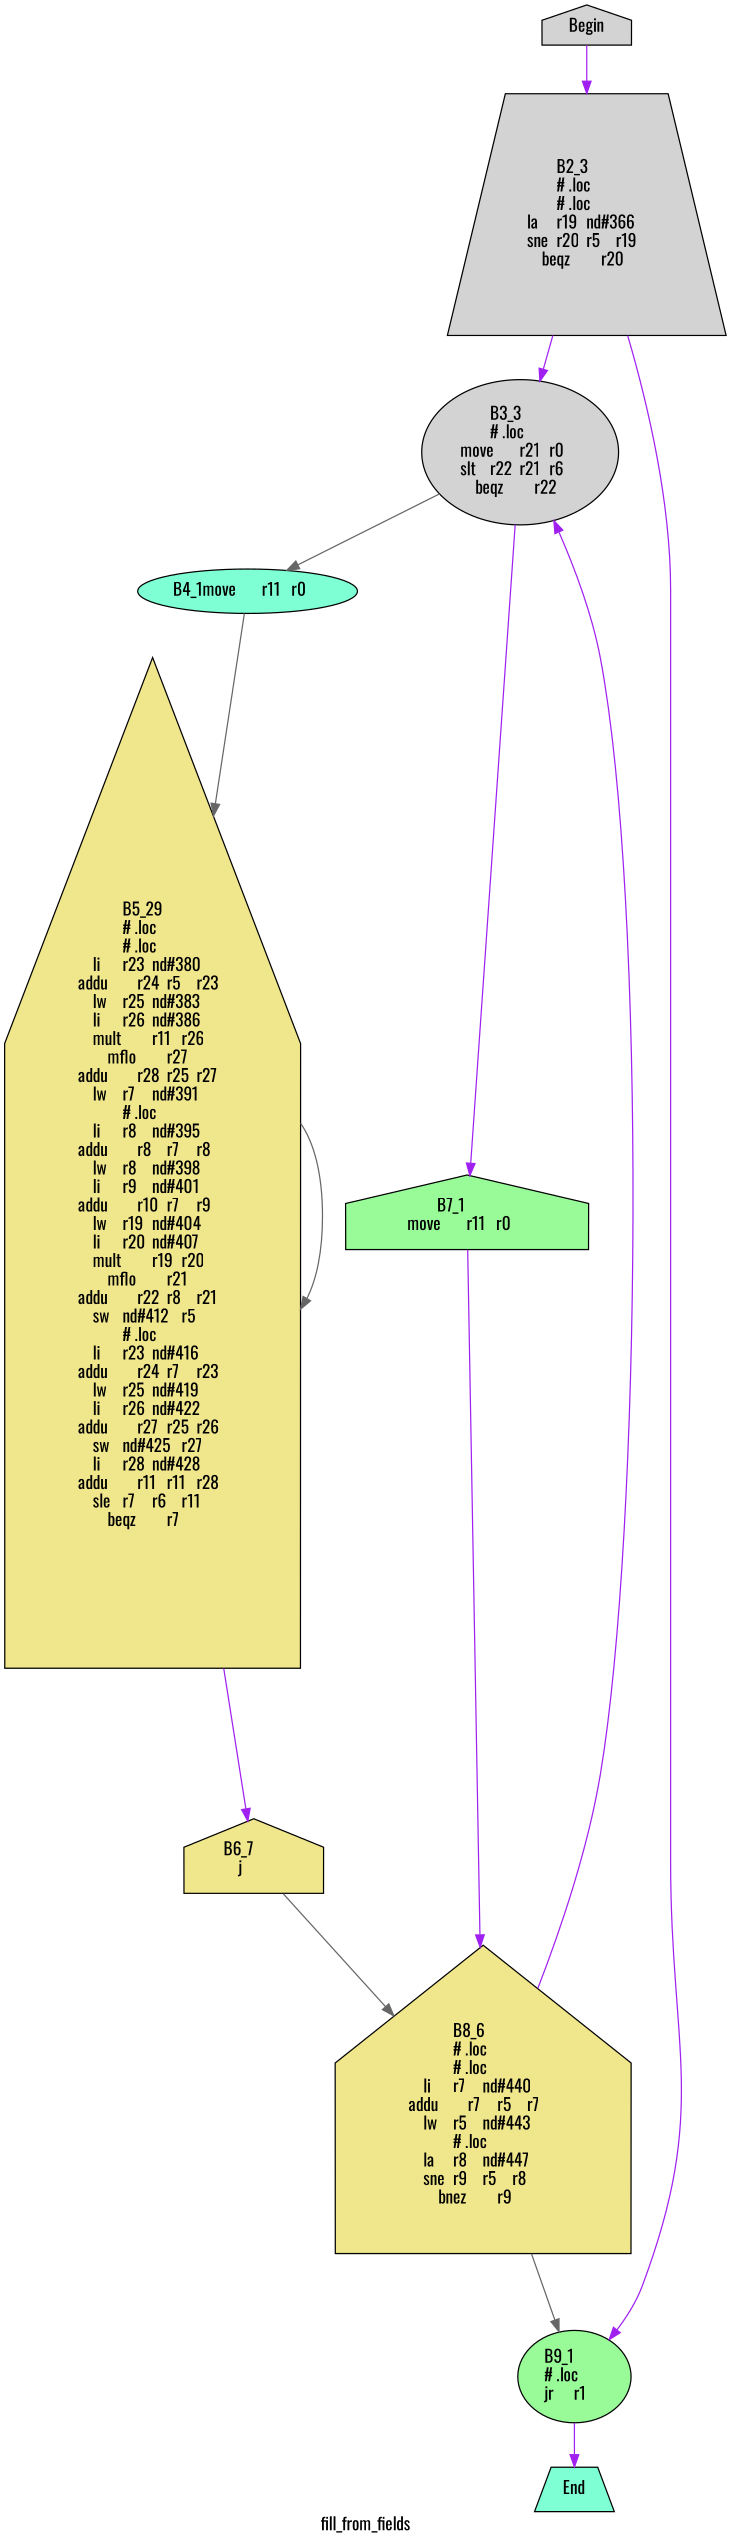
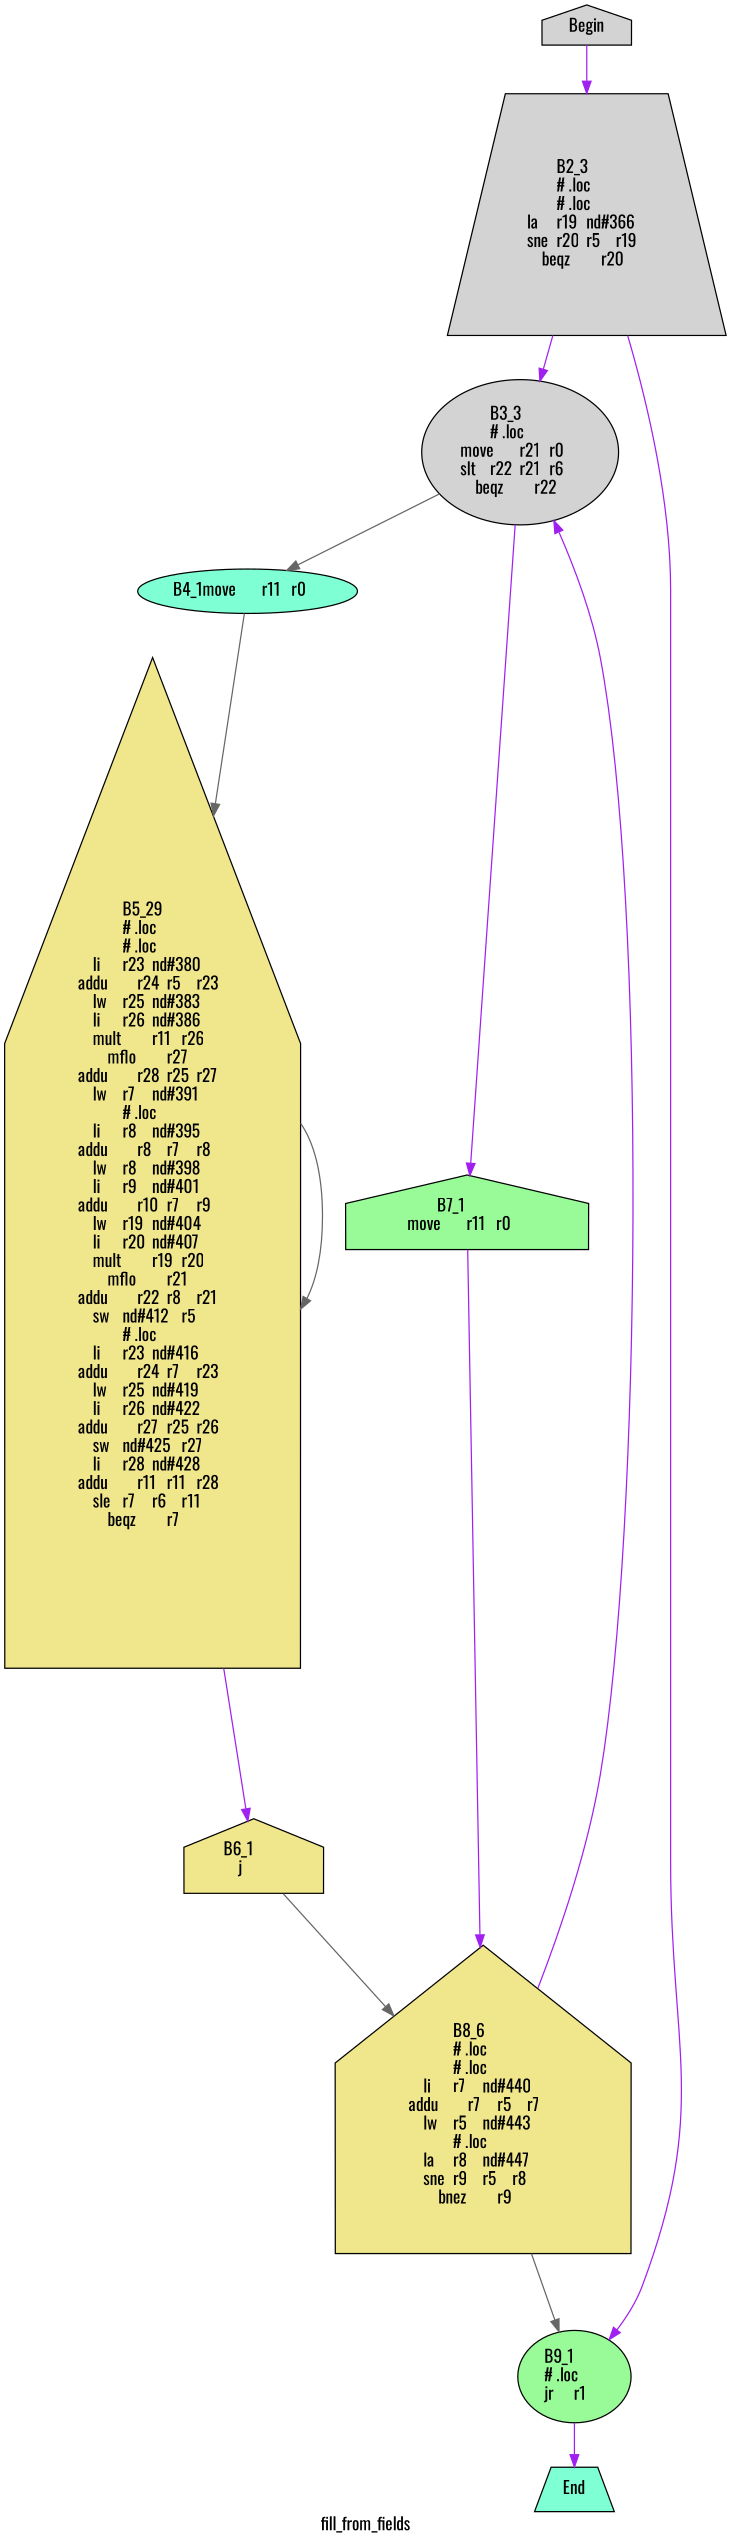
(254, 1860) -> (254, 1860)
